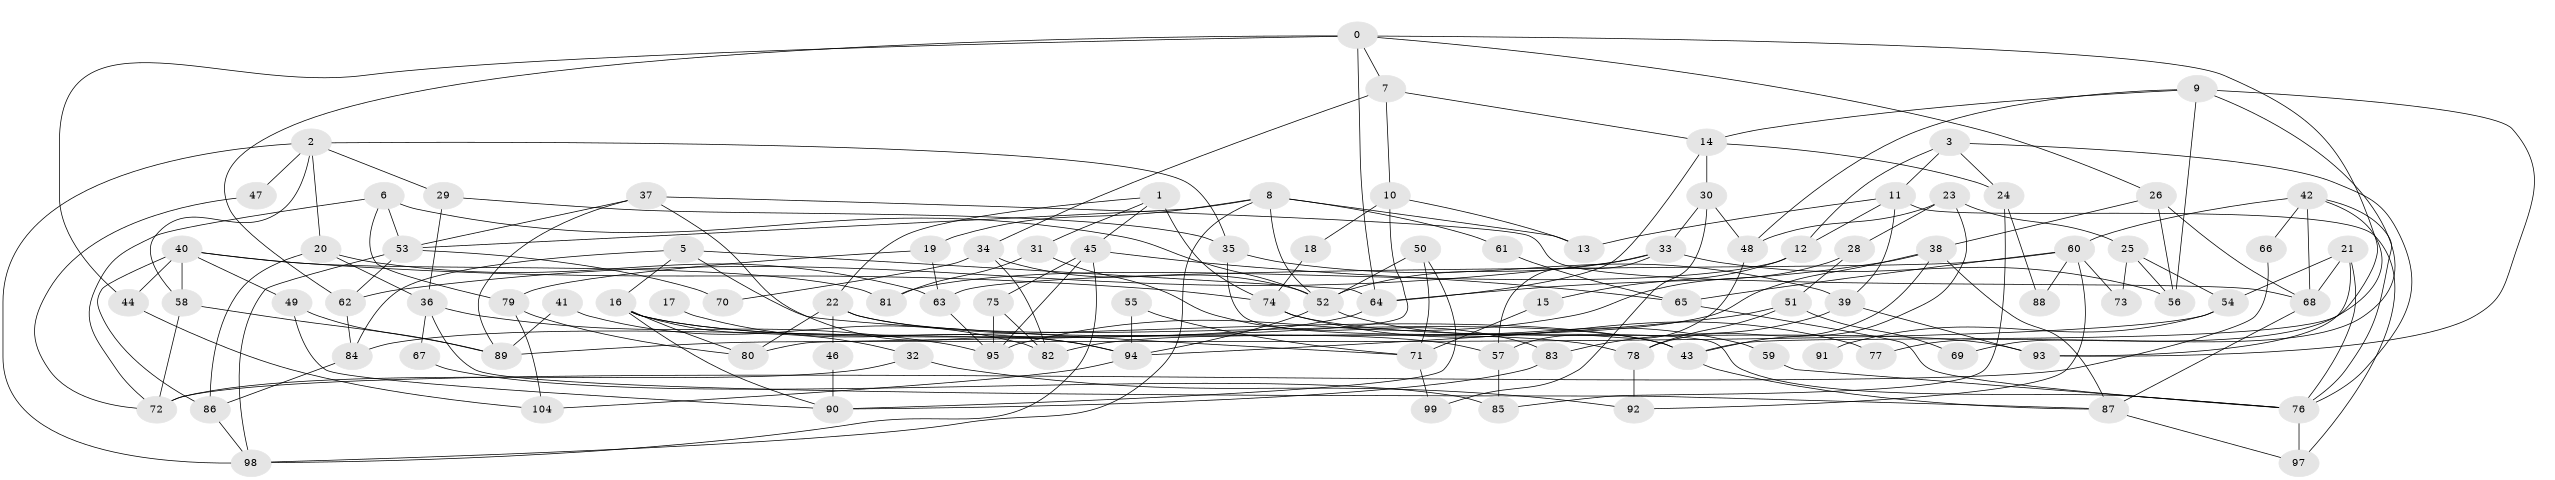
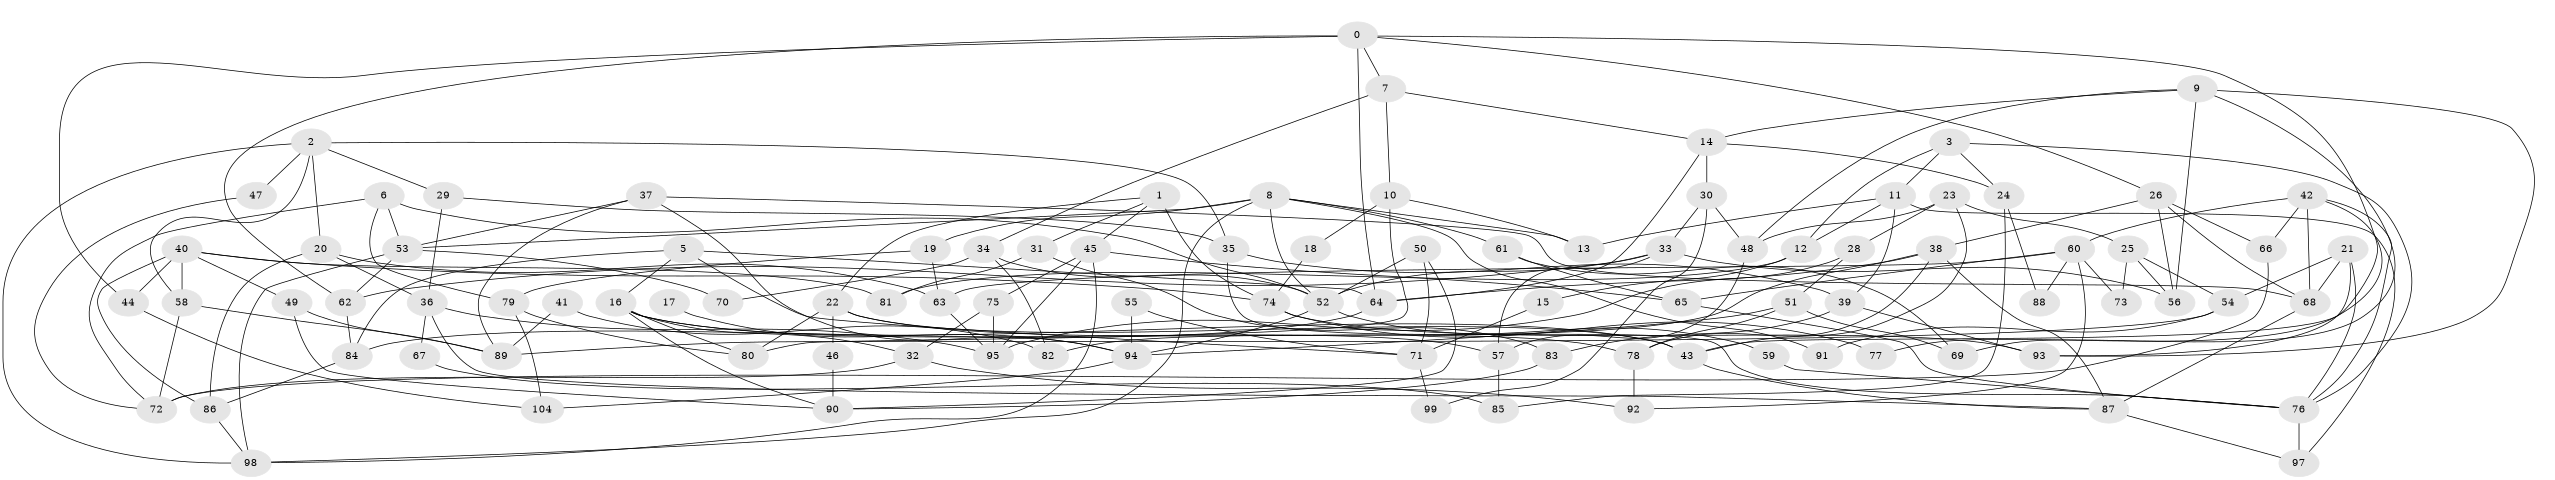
none -> (2211, 223)
none -> (1743, 266)
none -> (1596, 298)
(1015, 324) -> (966, 321)
